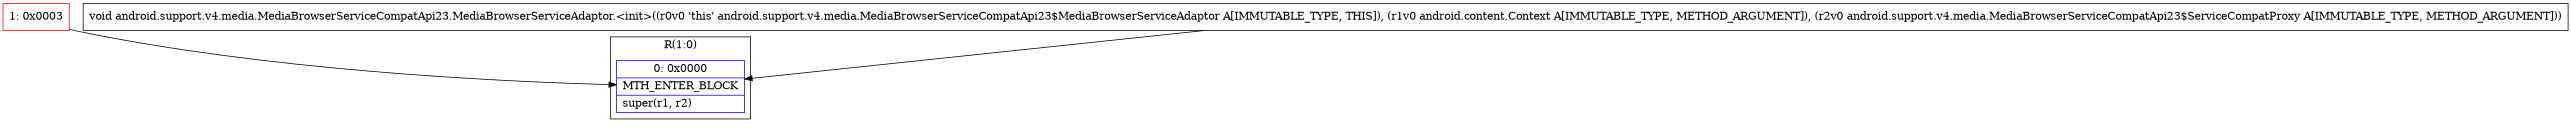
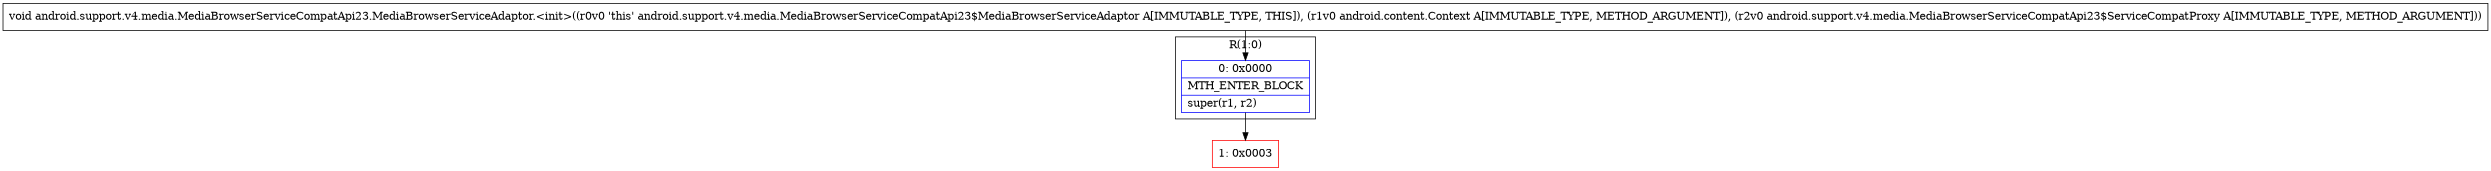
(338, 68) -> (1245, 124)
